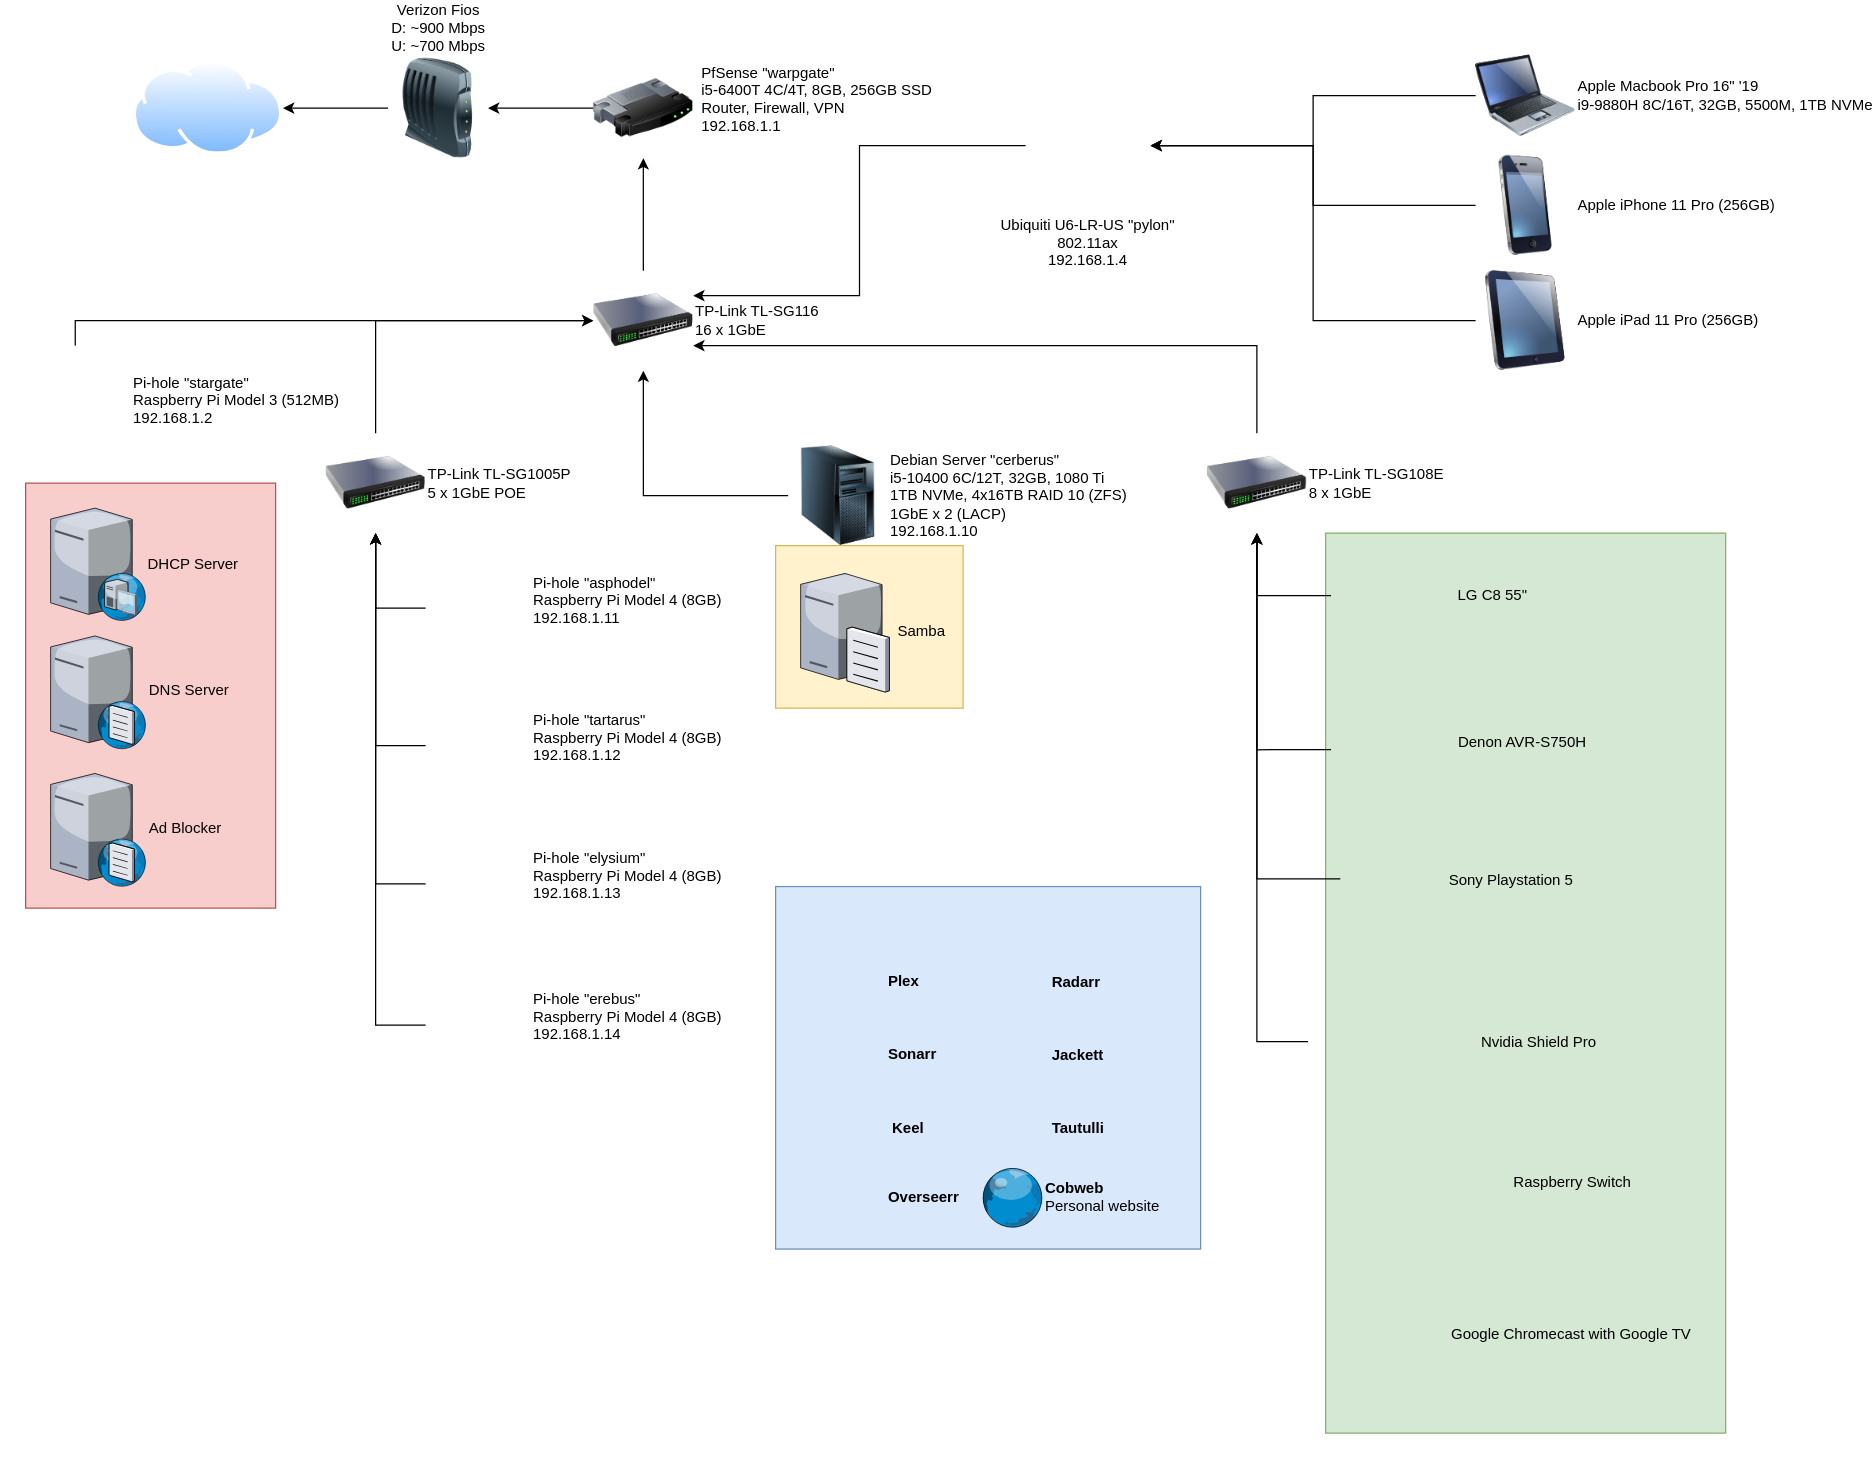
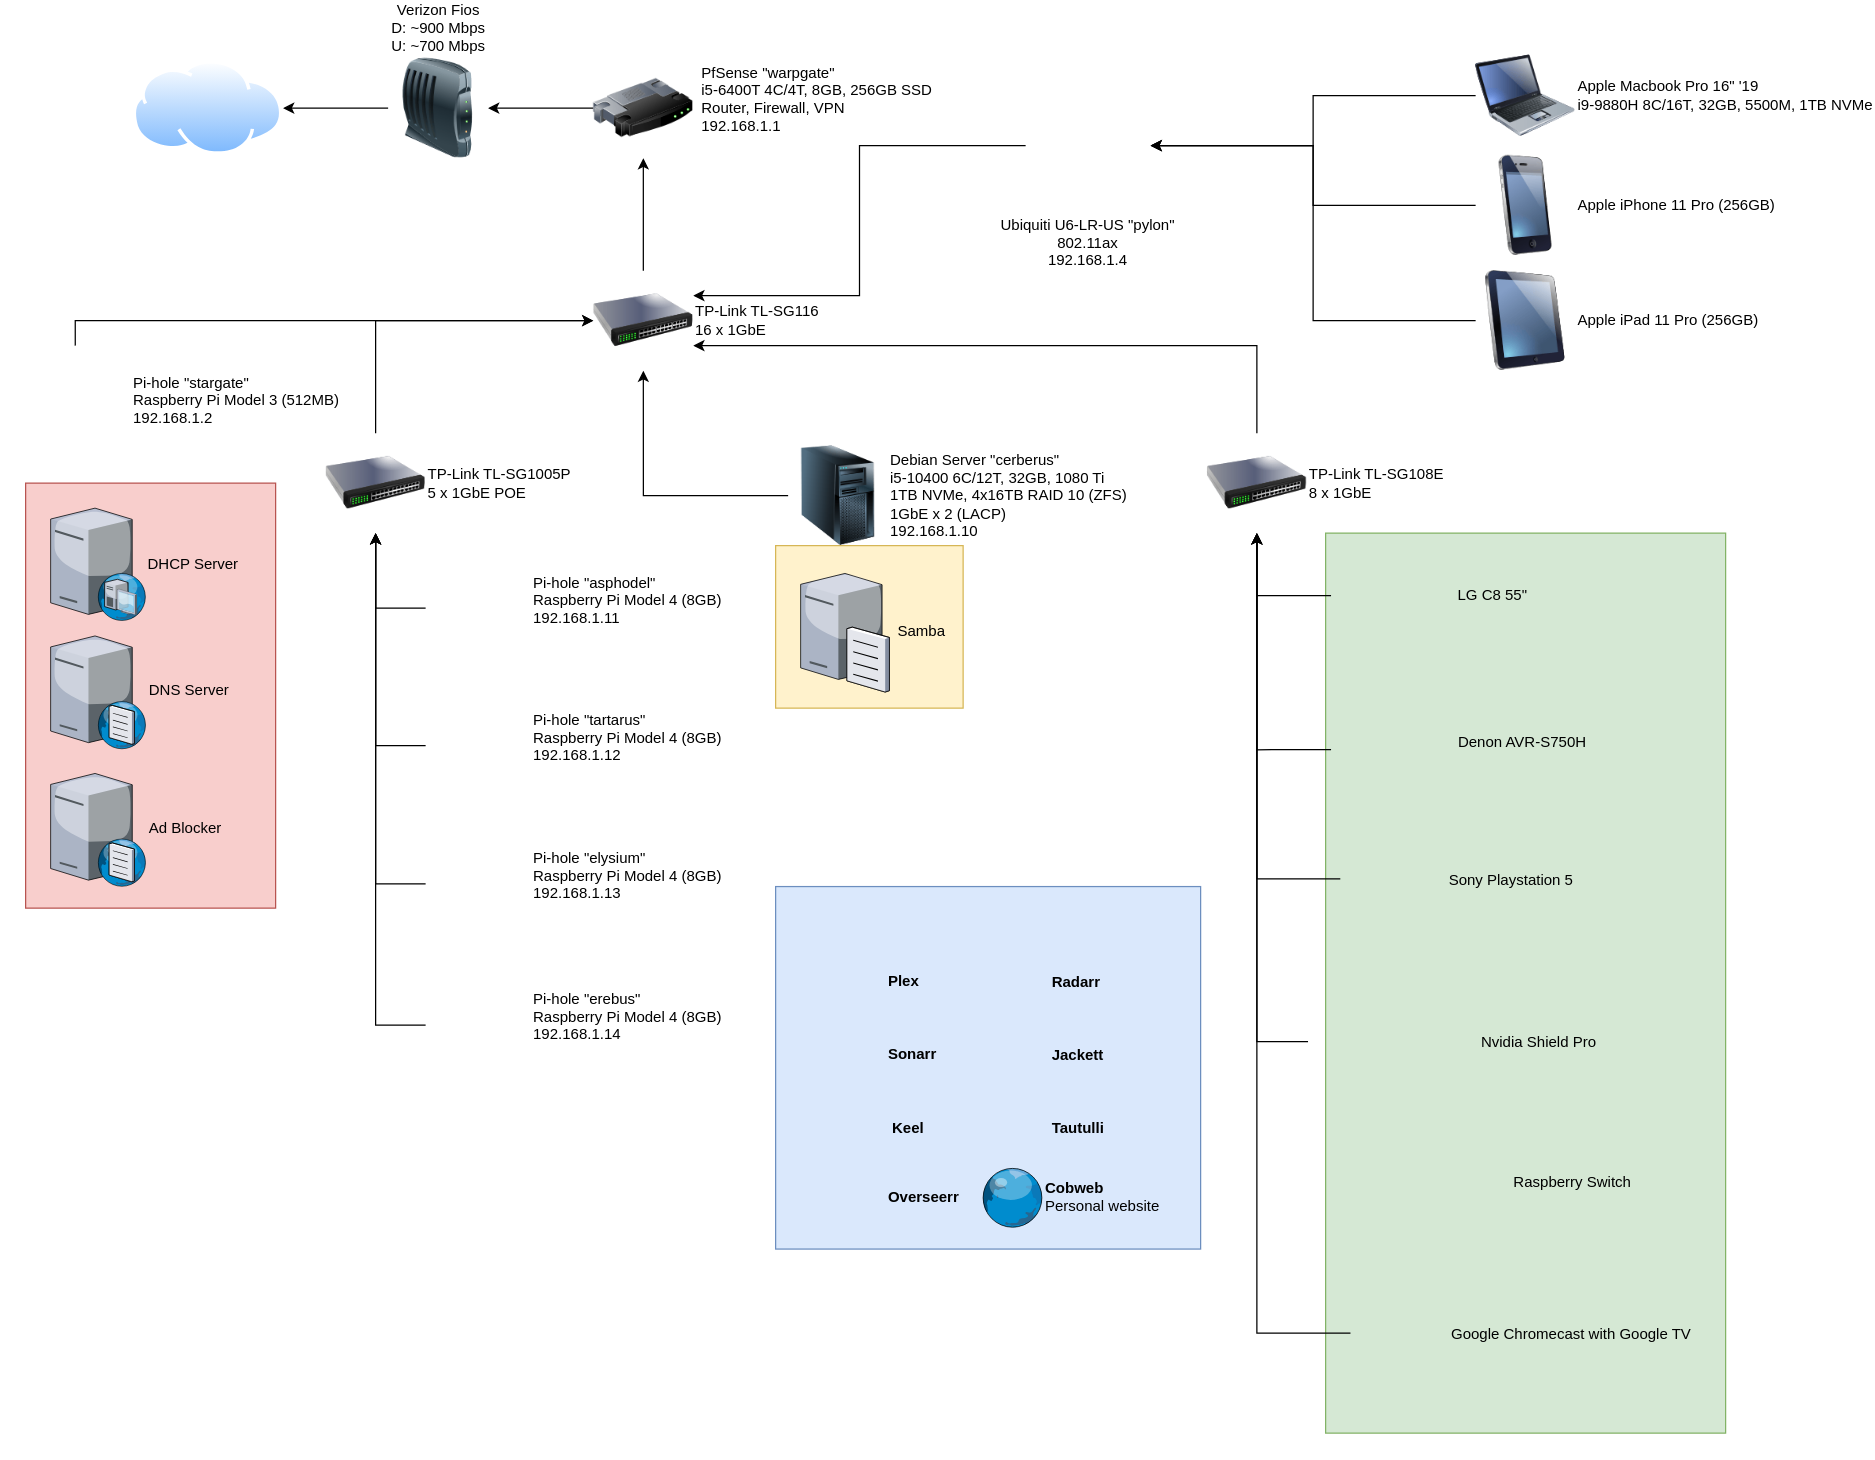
none -> (1257, 1235)
